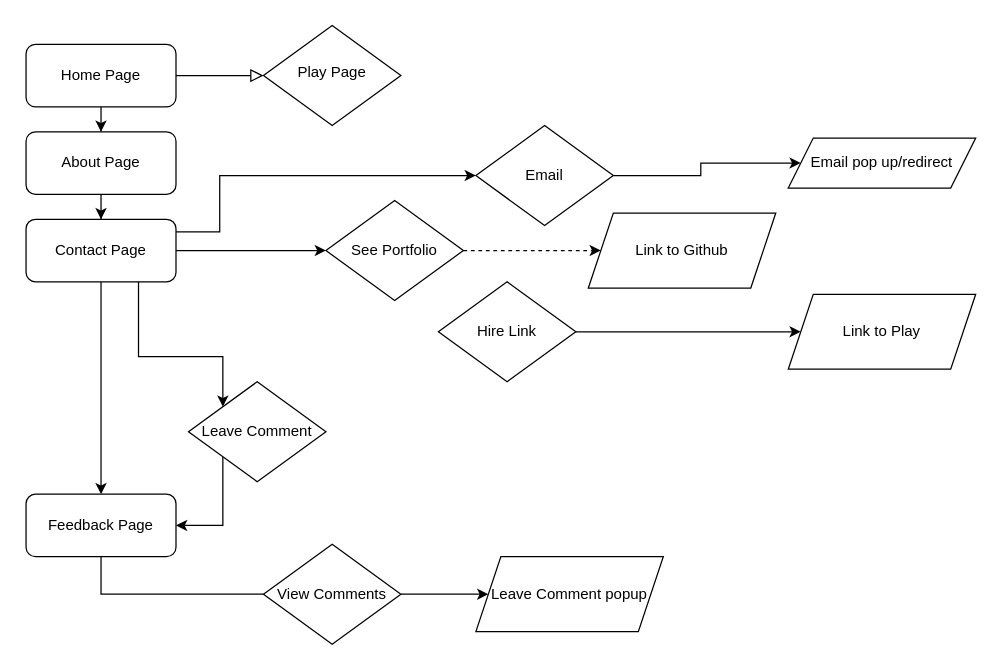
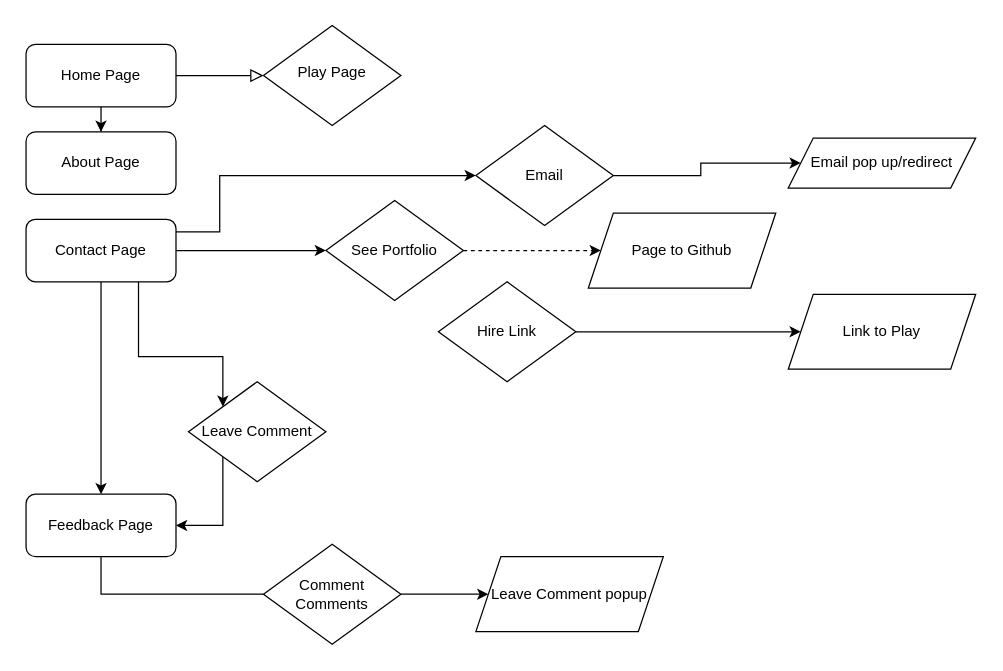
(101, 211) -> none
(682, 251) -> (682, 251)
(332, 594) -> (332, 594)
